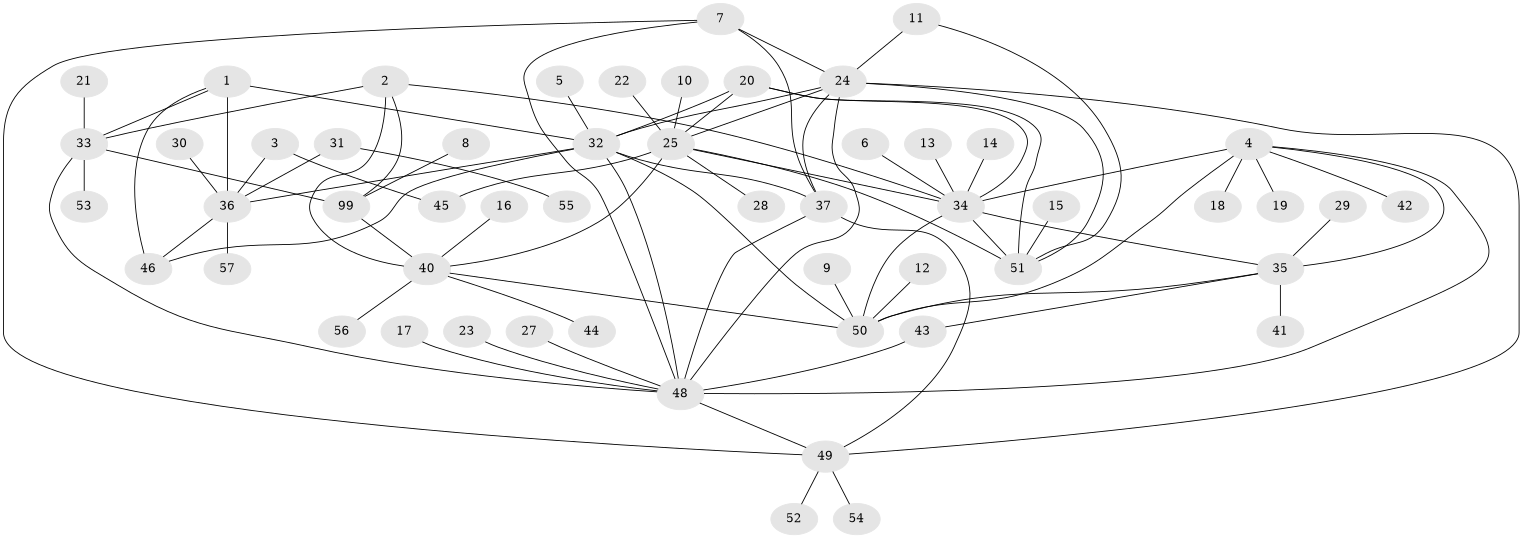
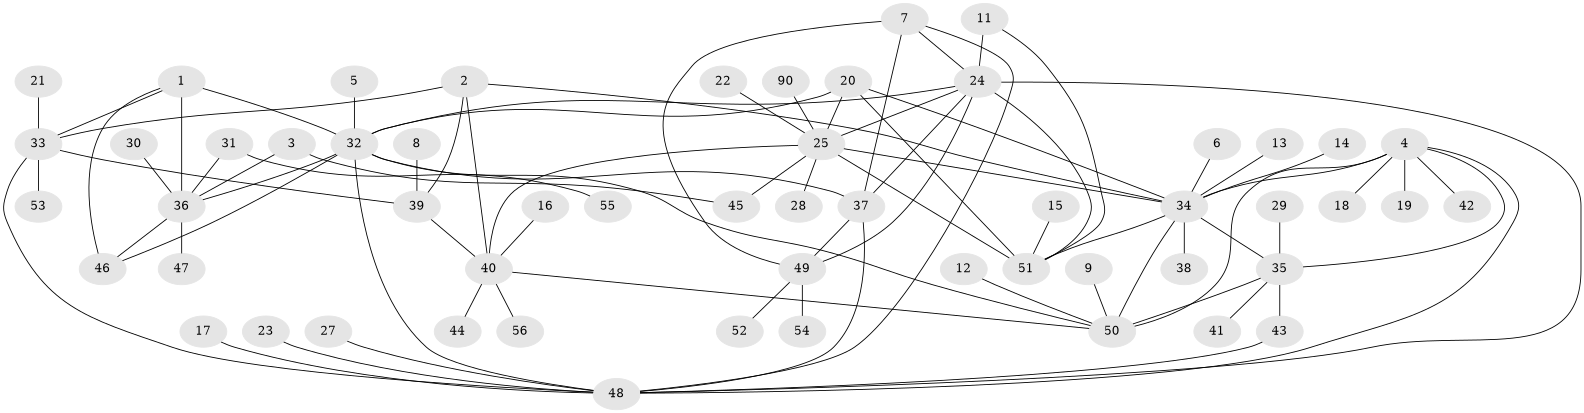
(685, 82) -> (786, 82)
(346, 207) -> (417, 207)
(227, 269) -> (182, 269)
none -> (1184, 269)
(753, 425) -> none
